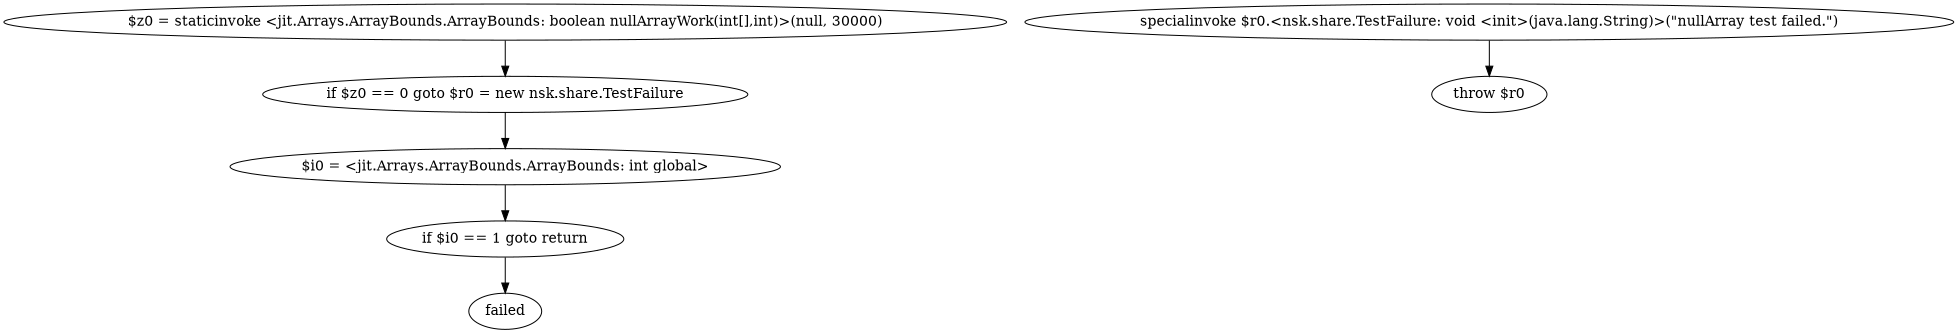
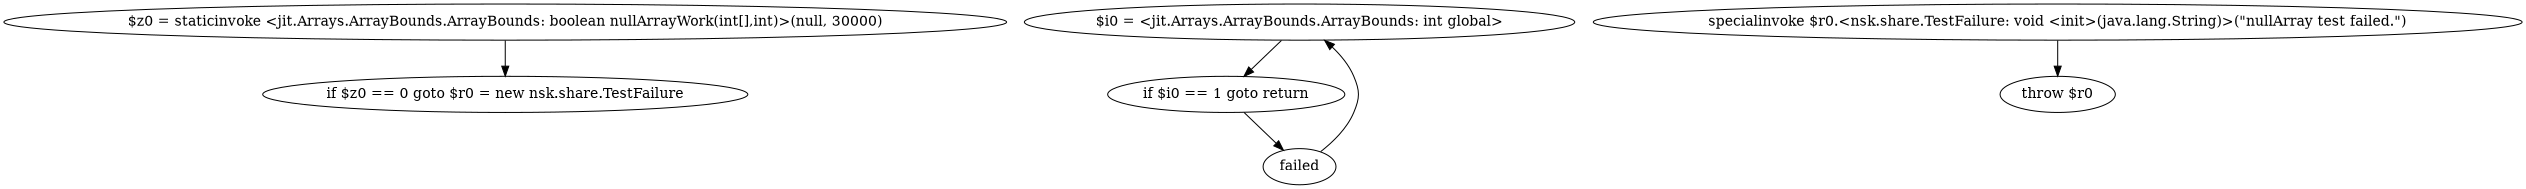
(505, 126) -> (1357, 102)
